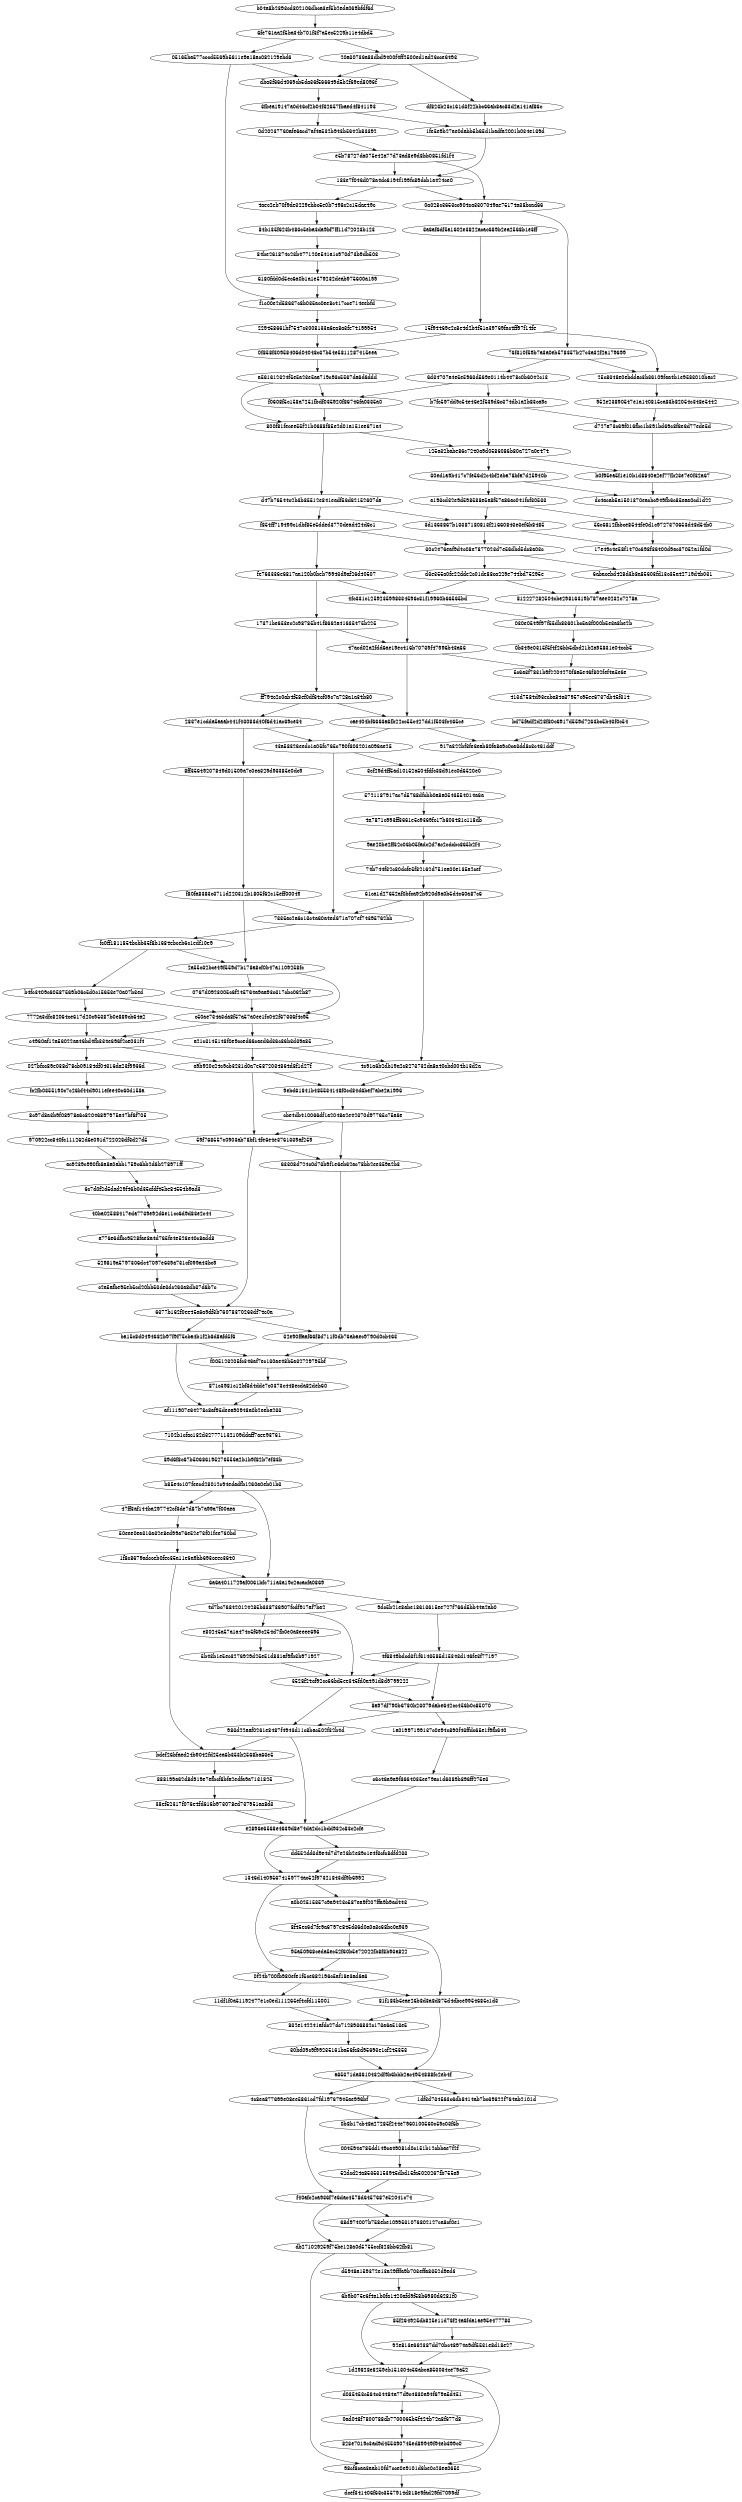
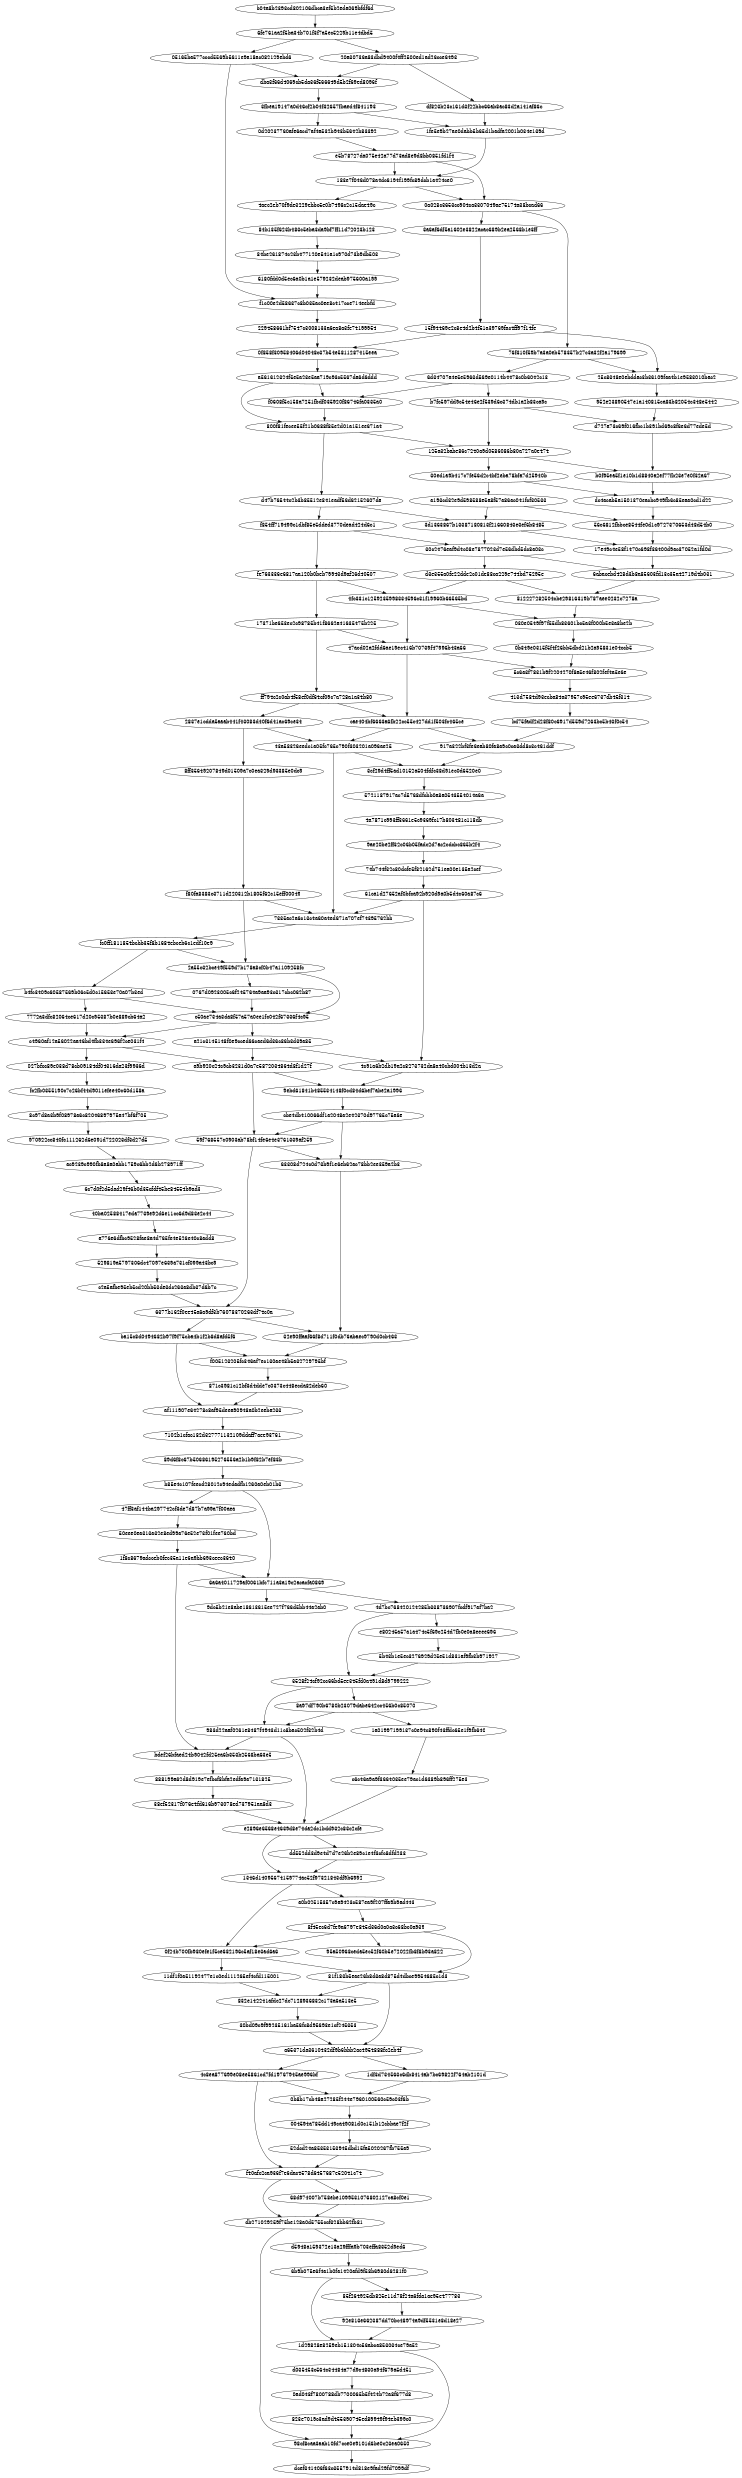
(439, 1657) -> none
(331, 1964) -> (295, 1940)
